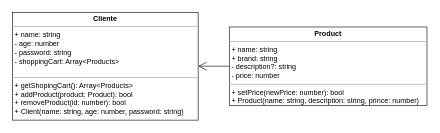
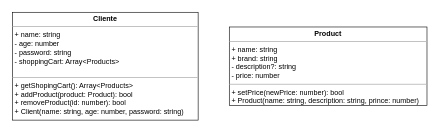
(215, 66) -> none
